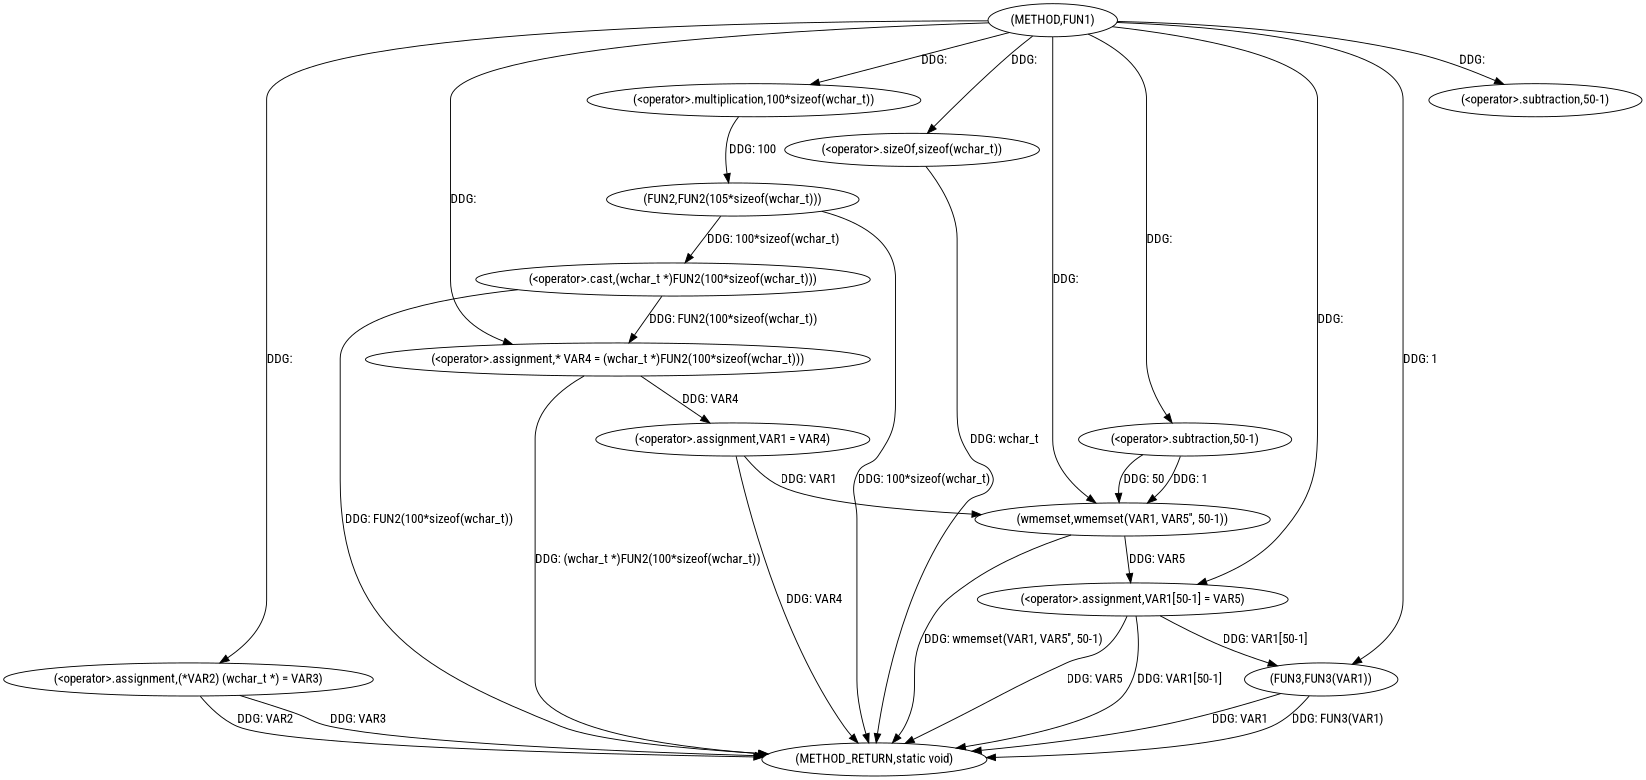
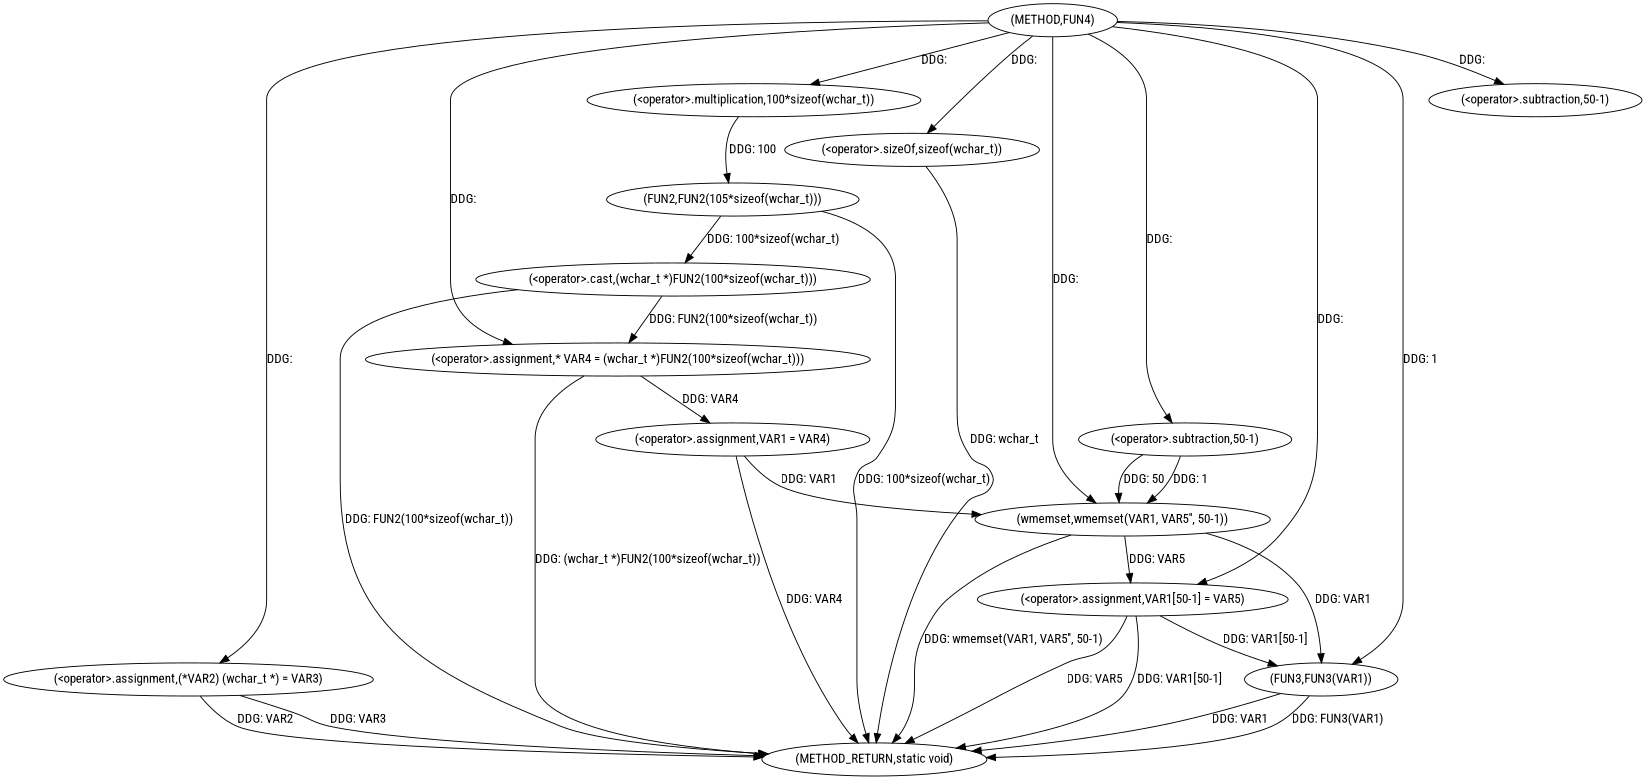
(1053, 20) -> (1053, 20)
none -> (1286, 573)
